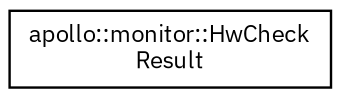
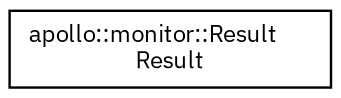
(170, 49) -> (170, 49)
